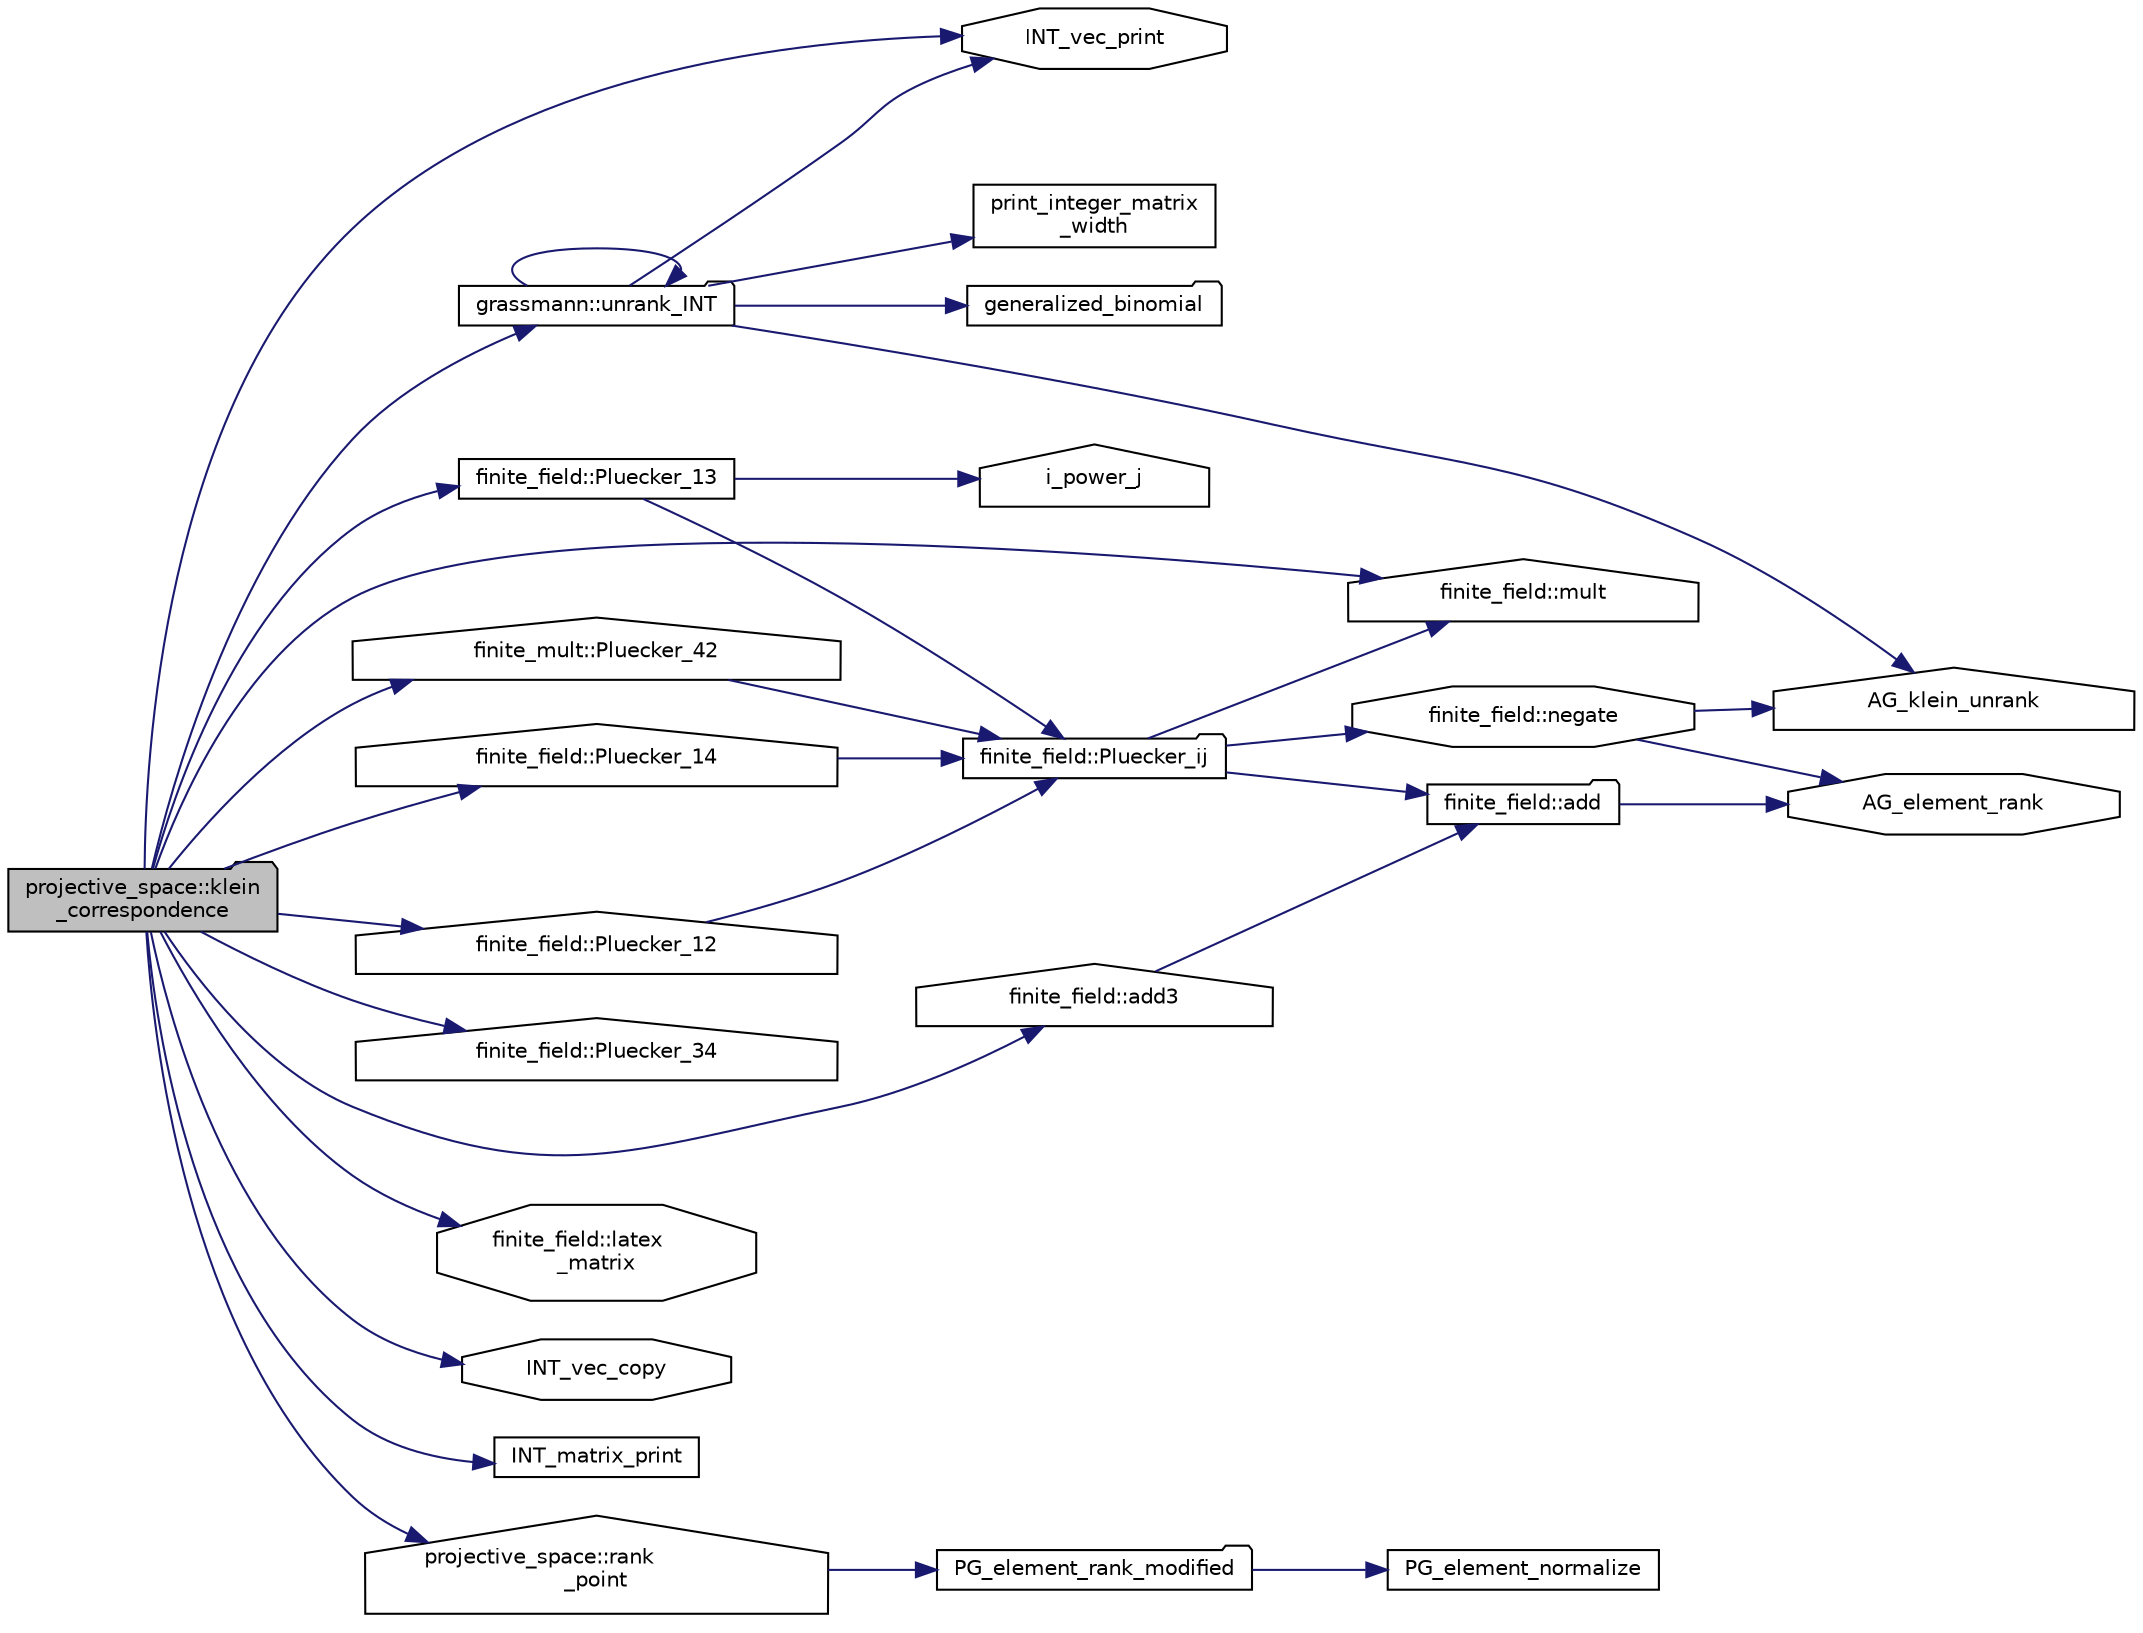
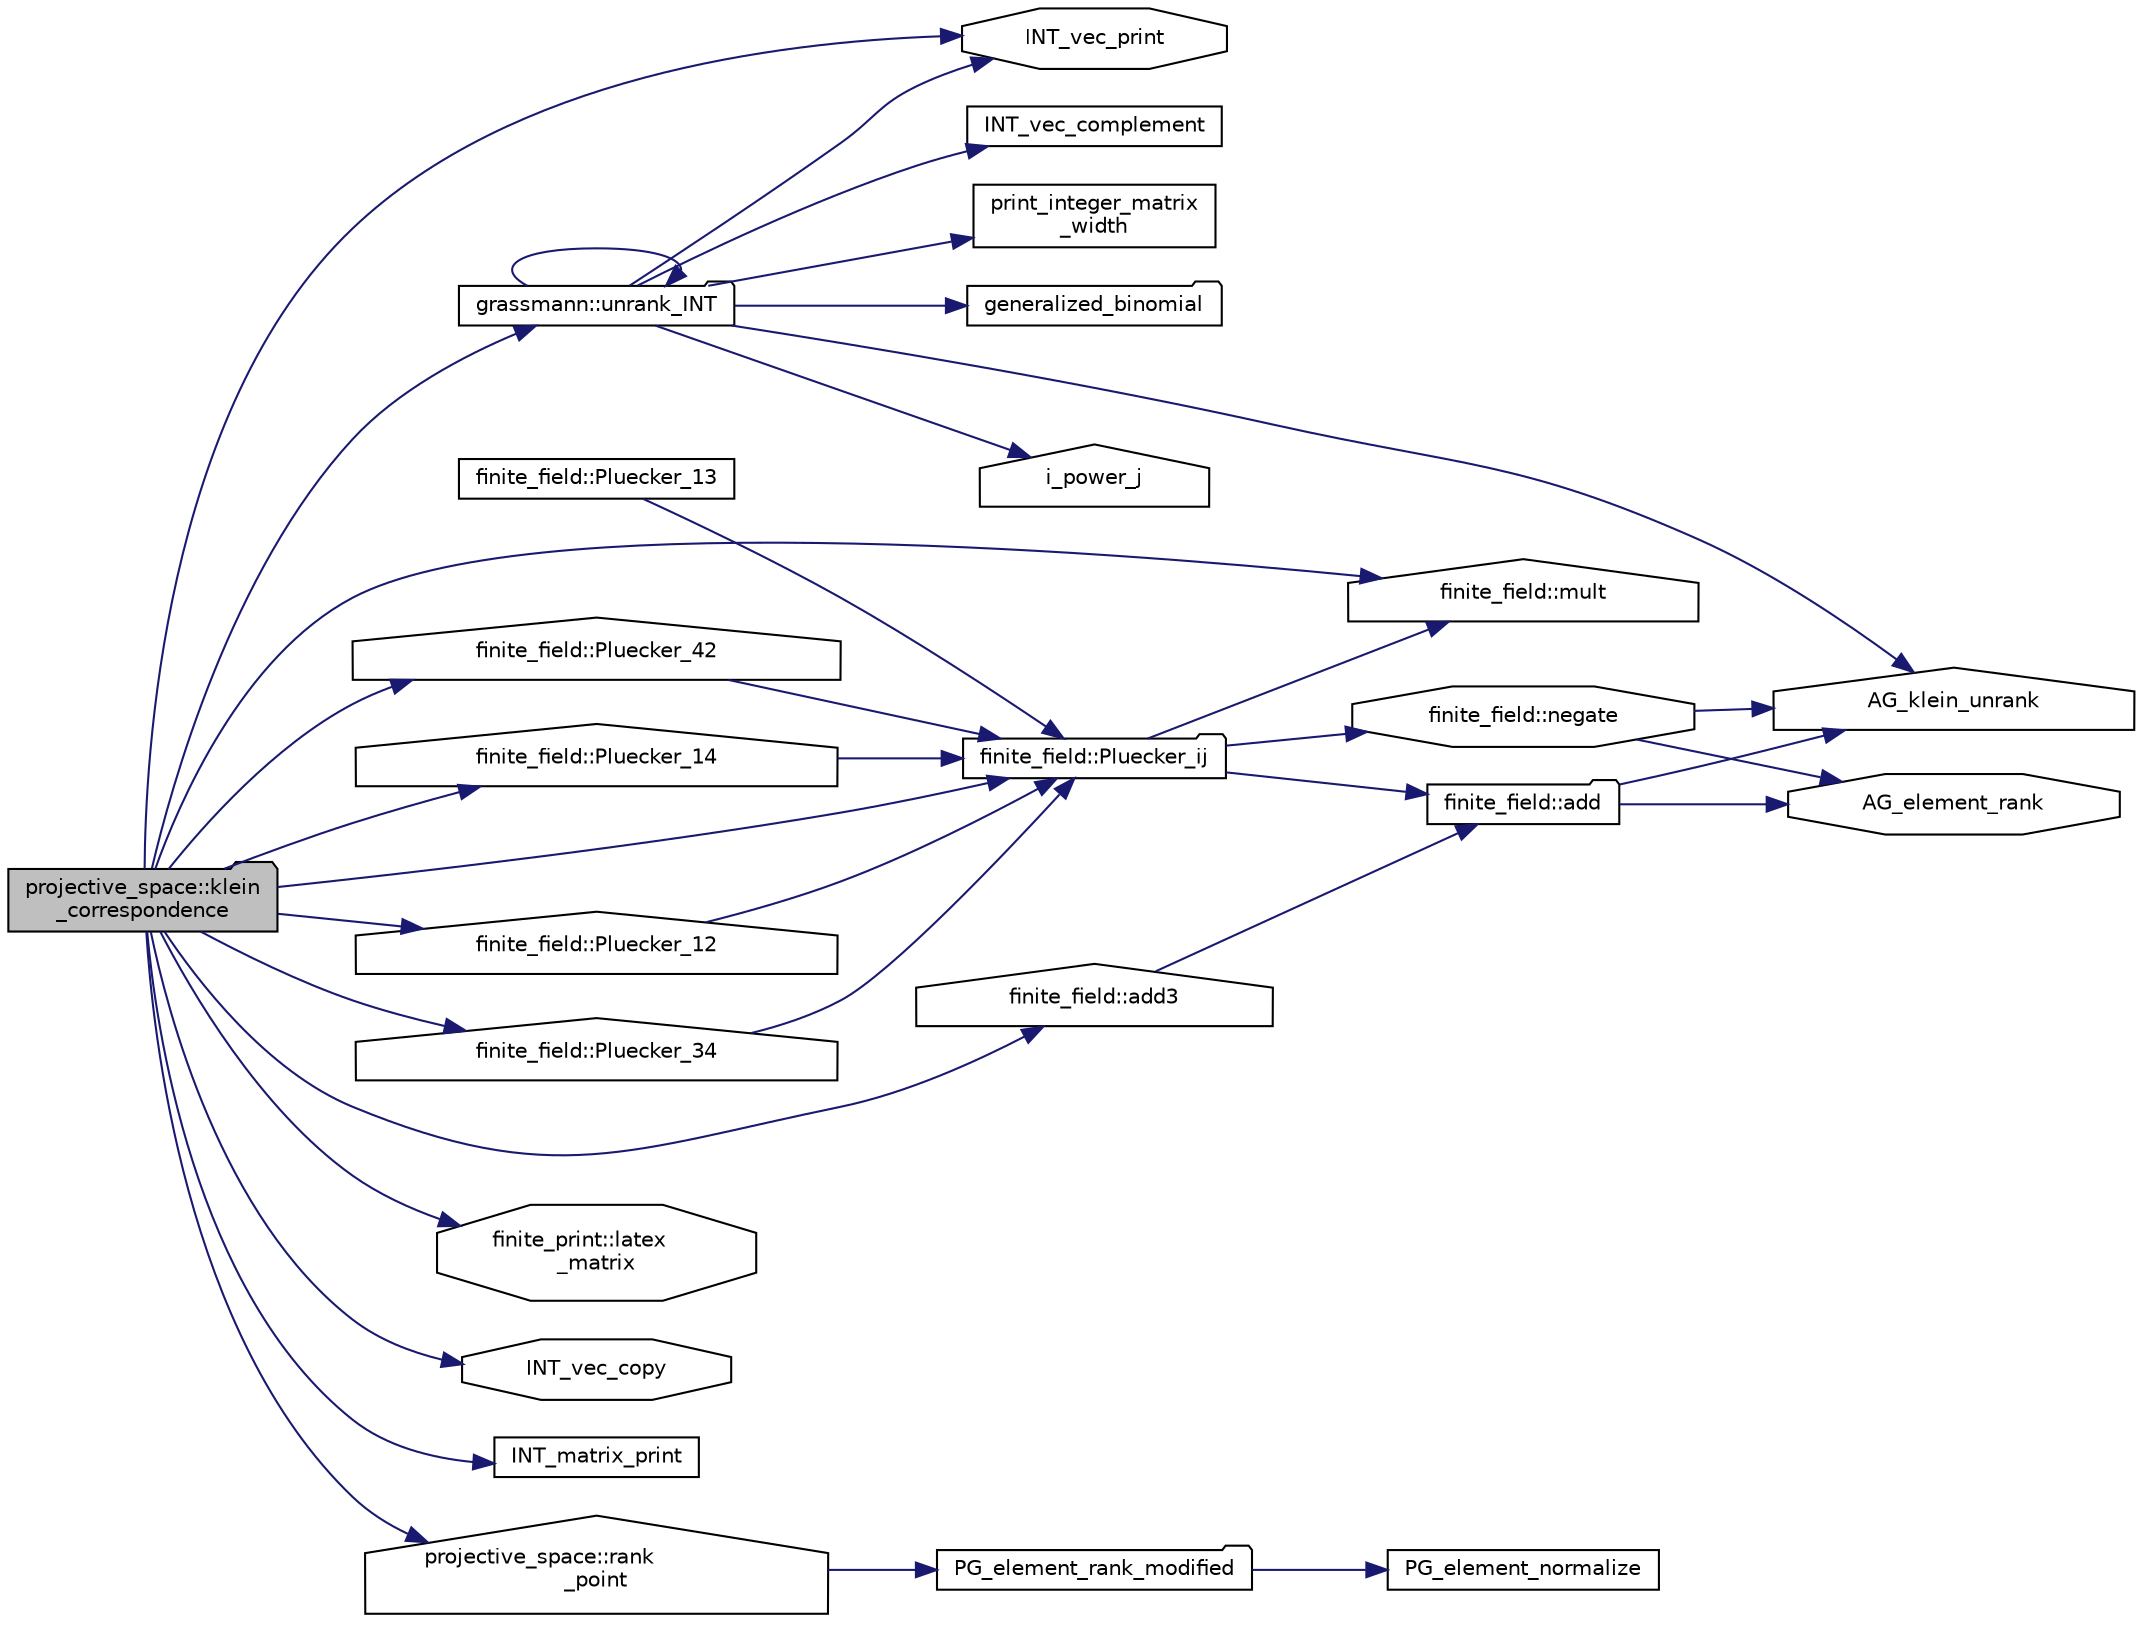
none -> (1094, 126)
(847, 479) -> (833, 388)
(251, 643) -> (634, 844)
(597, 652) -> (597, 652)
none -> (1702, 766)
none -> (921, 936)
(597, 1253) -> (597, 1253)
